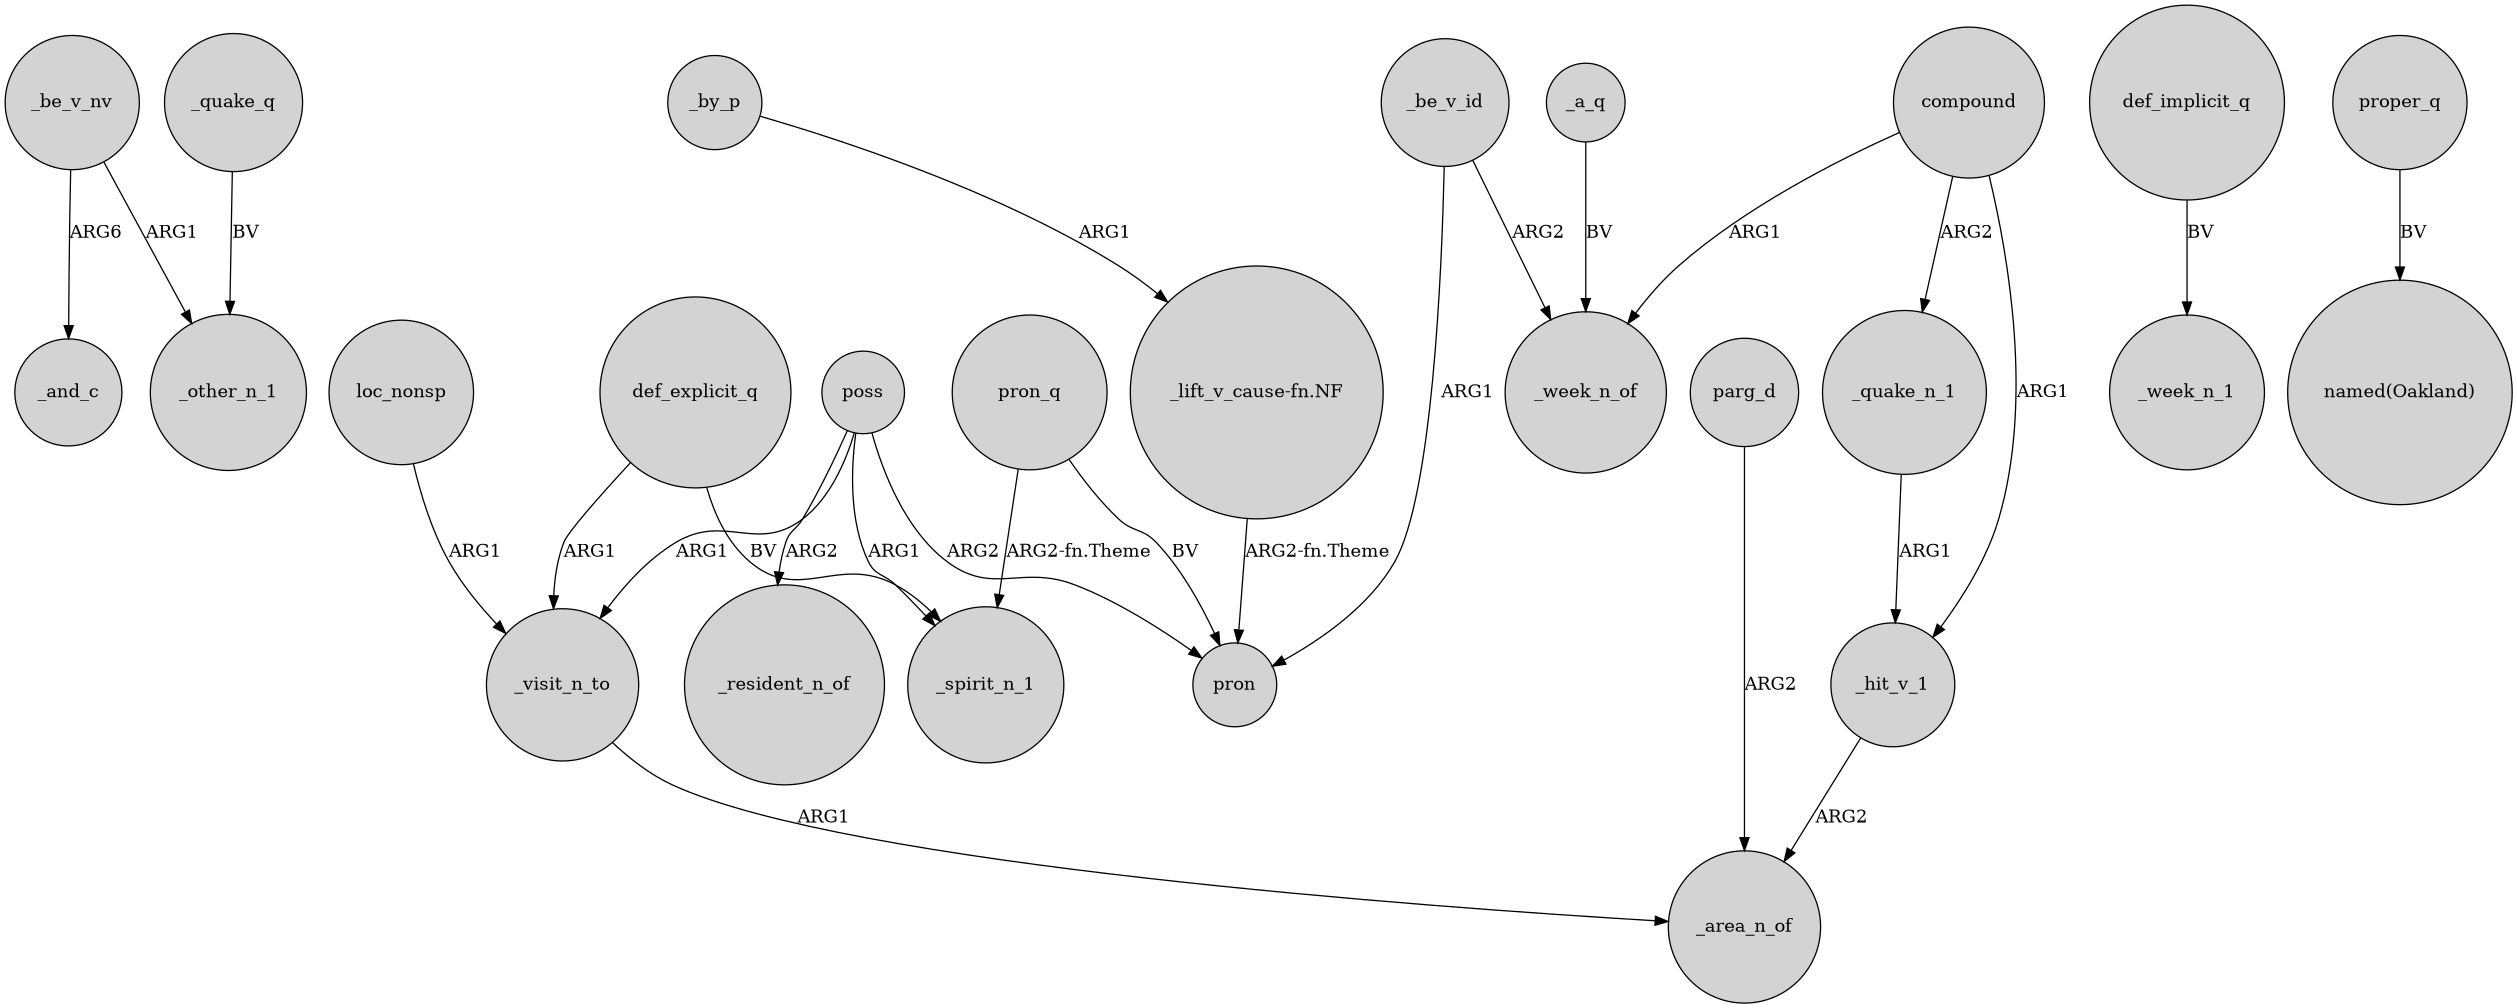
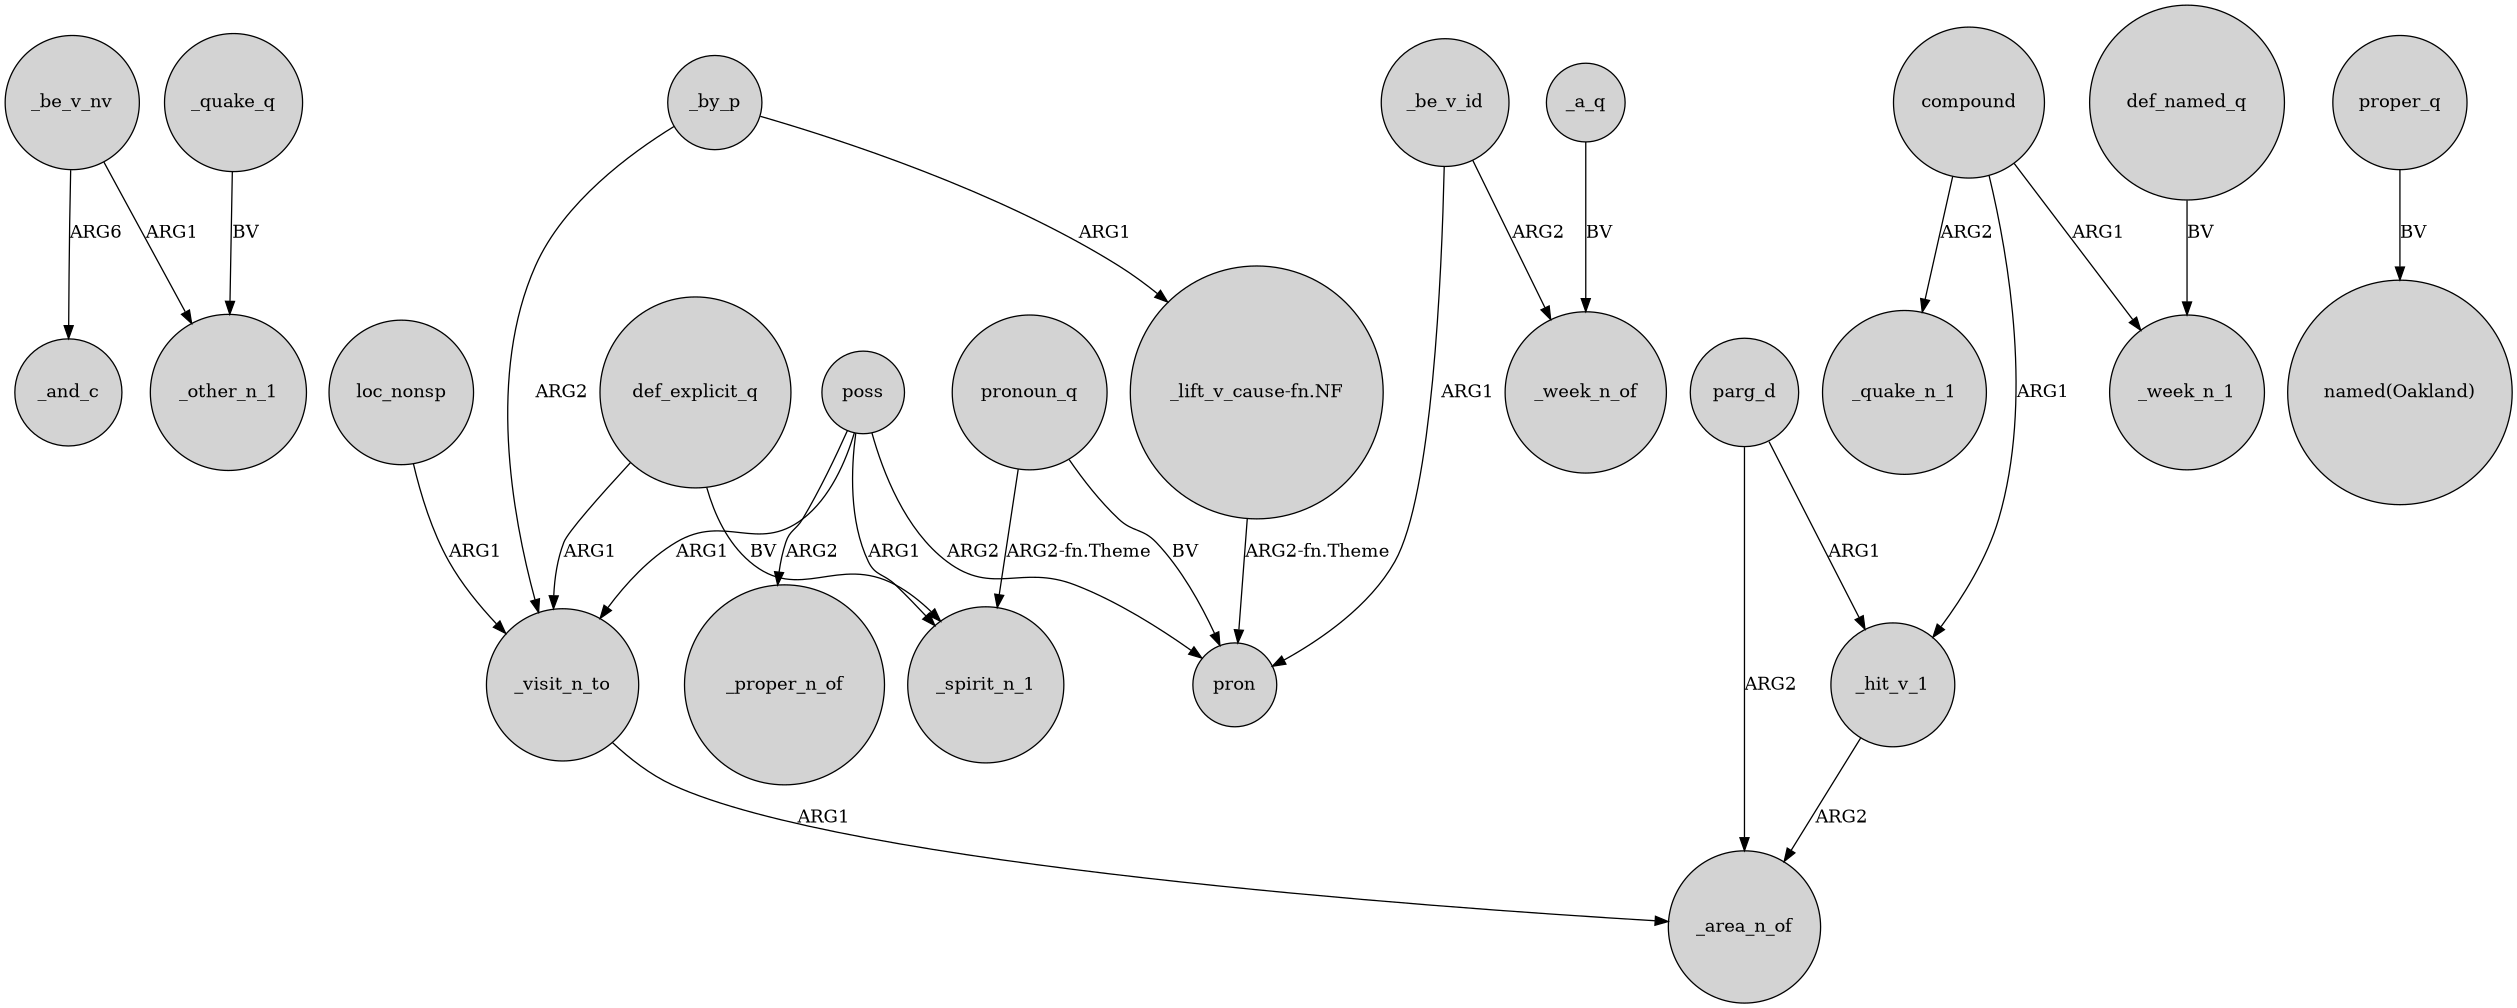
(2187, 103) -> (2187, 103)
(1757, 208) -> (2073, 241)
none -> (516, 333)
(1030, 392) -> (1030, 392)
(1899, 542) -> (1814, 530)
(785, 685) -> (785, 685)
